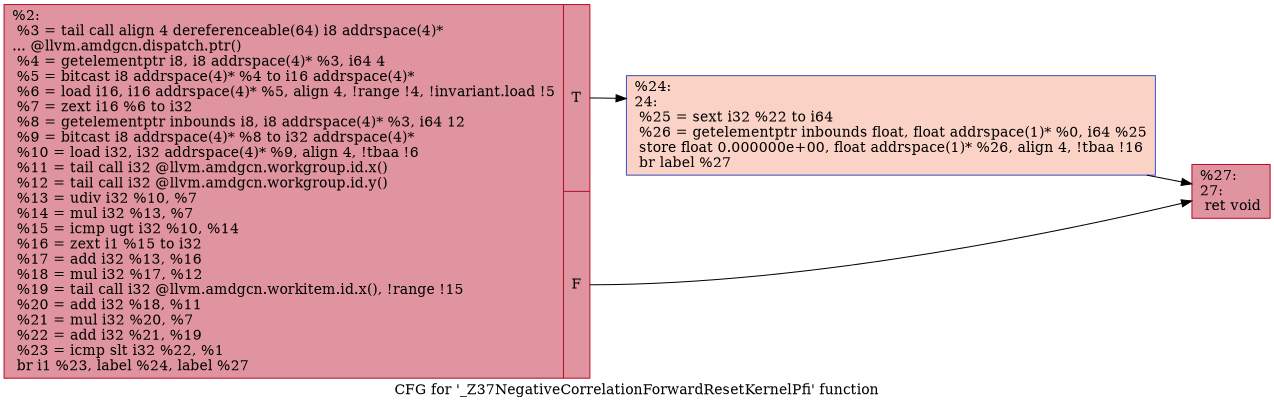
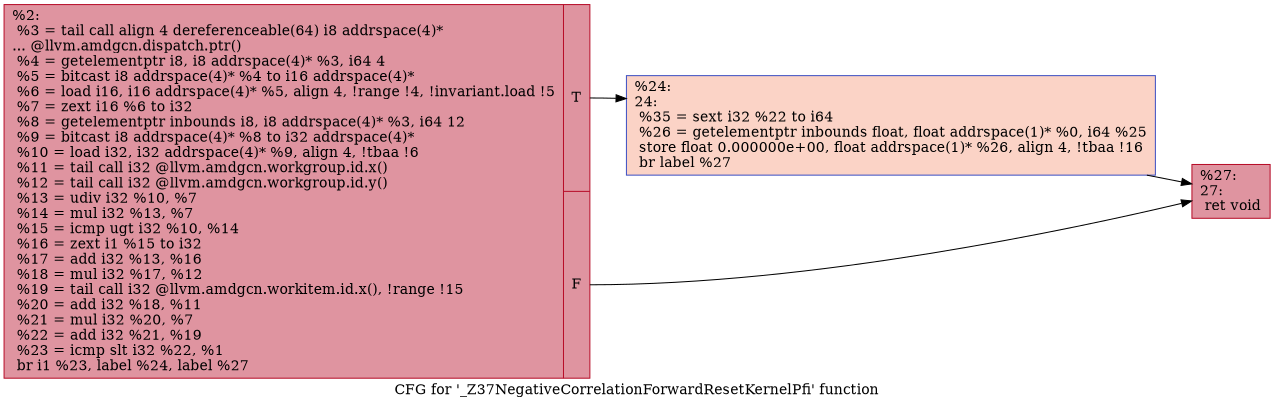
(734, 117) -> (734, 117)
